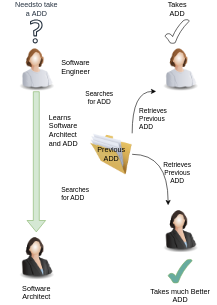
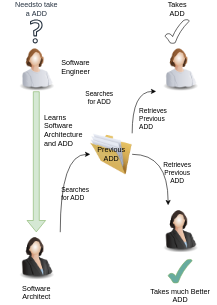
(64, 131) -> (64, 131)
none -> (64, 188)
